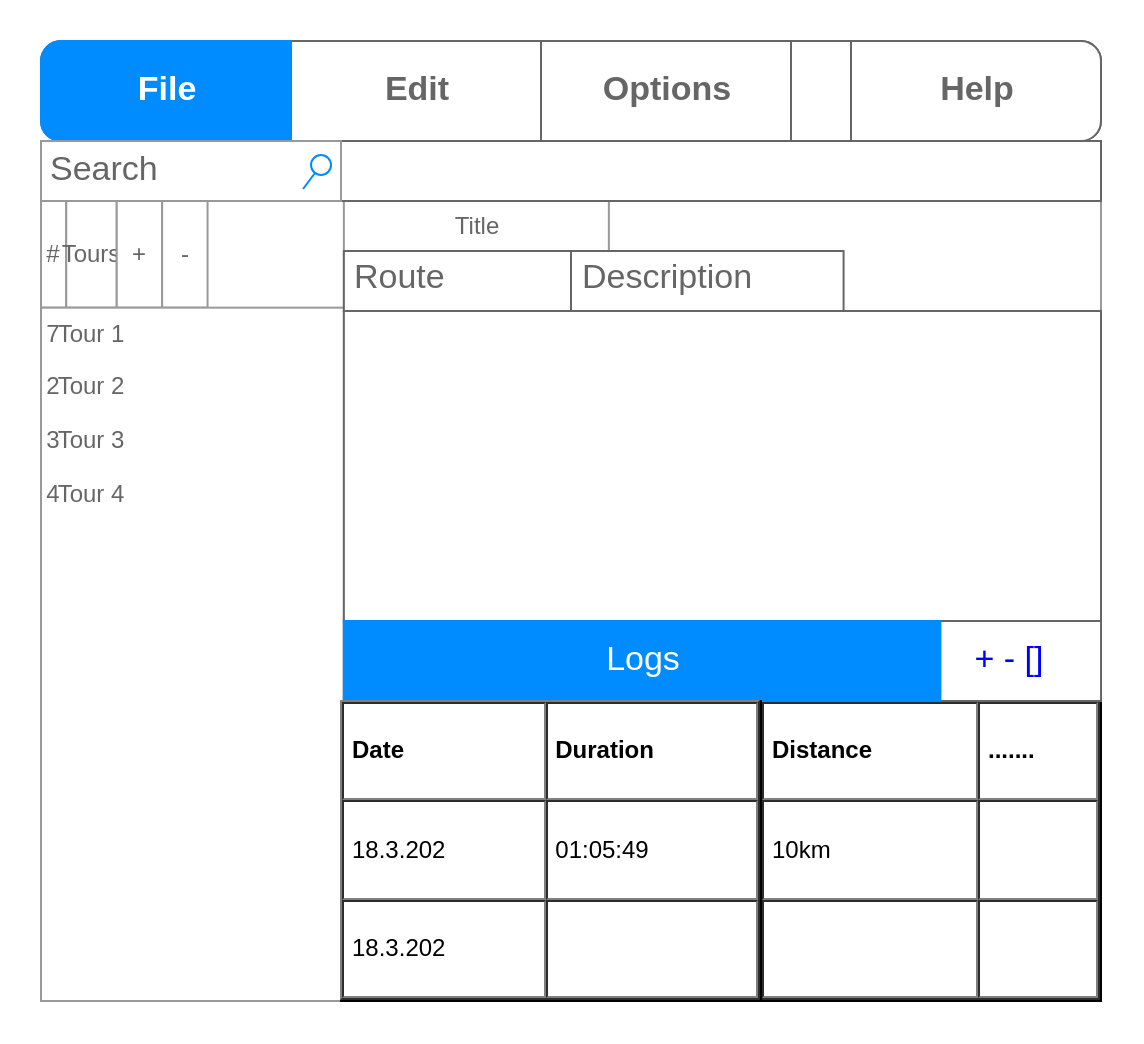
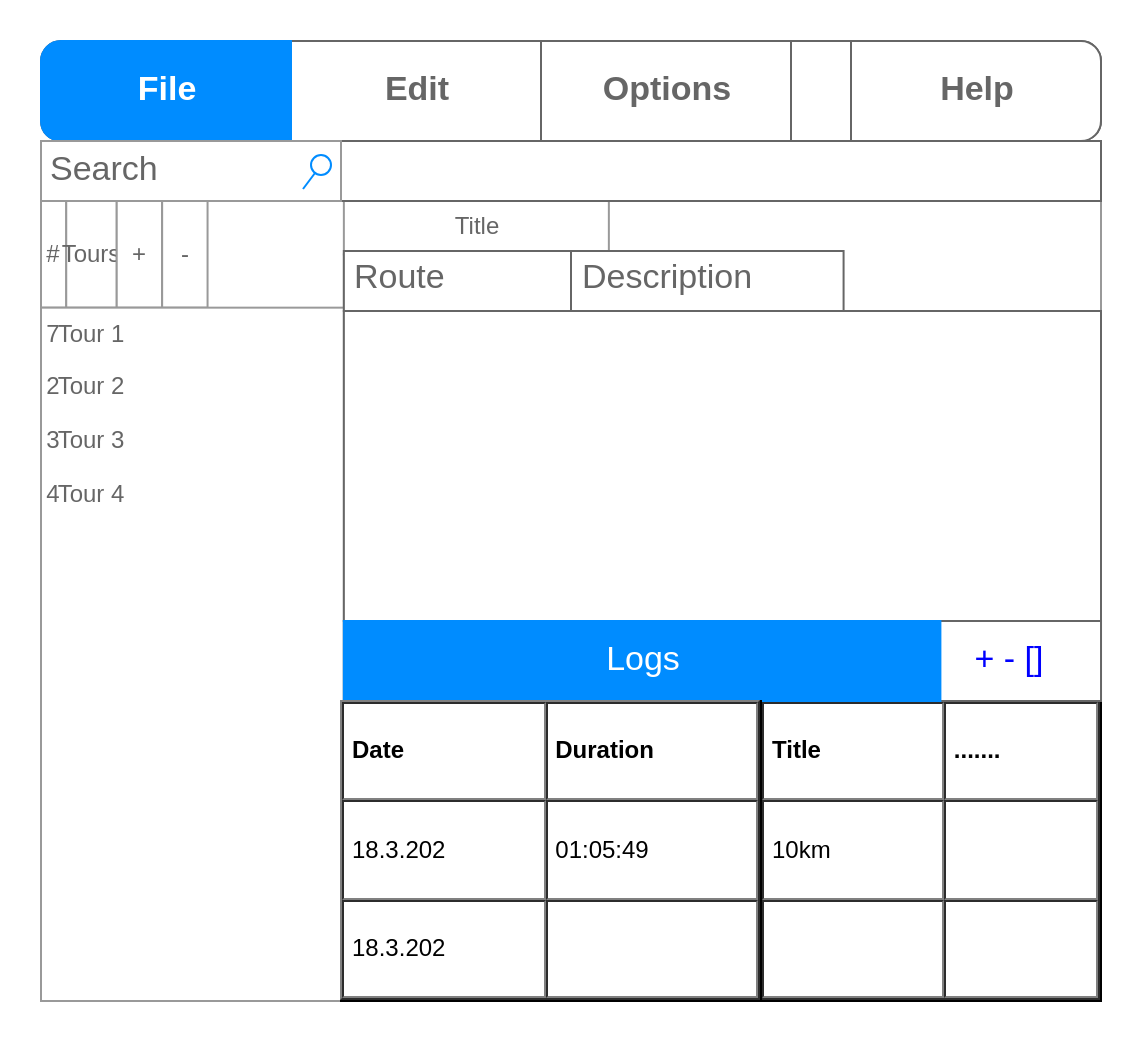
(837, 730) -> (814, 730)
